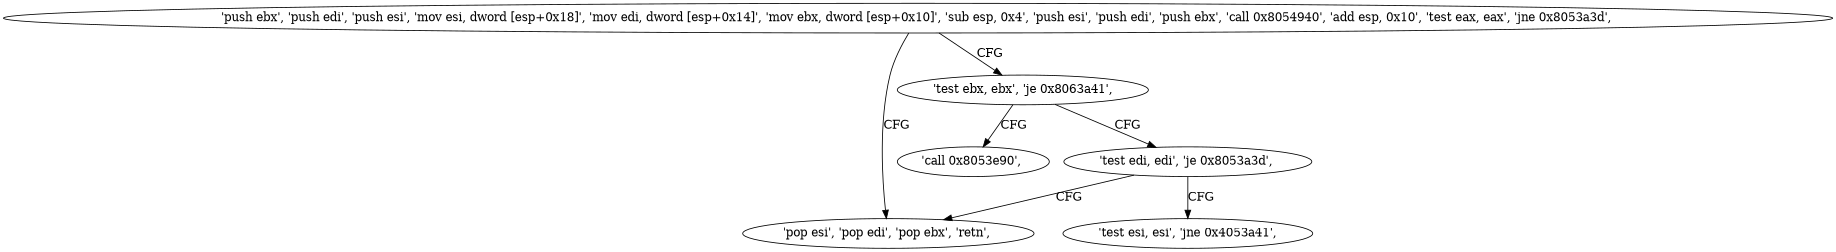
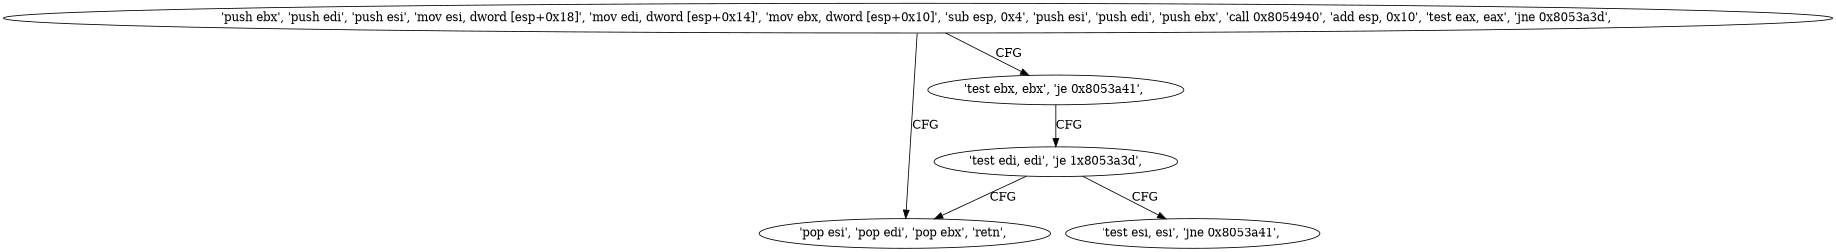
(1023, 90) -> (1056, 90)
(973, 162) -> none
(1188, 162) -> (1056, 162)
(1188, 233) -> (1193, 233)
